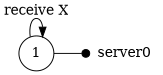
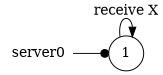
(68, 53) -> (87, 53)
